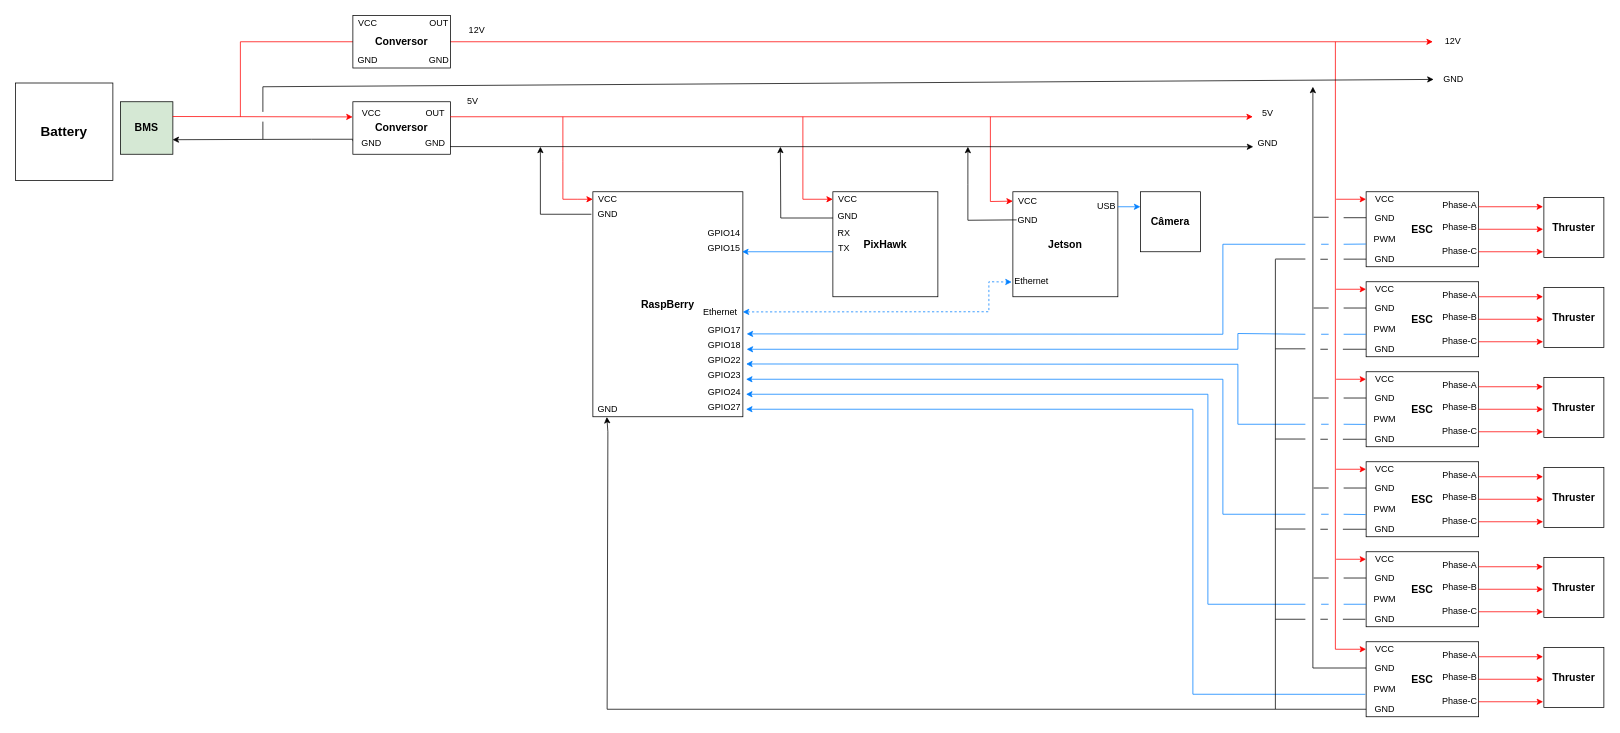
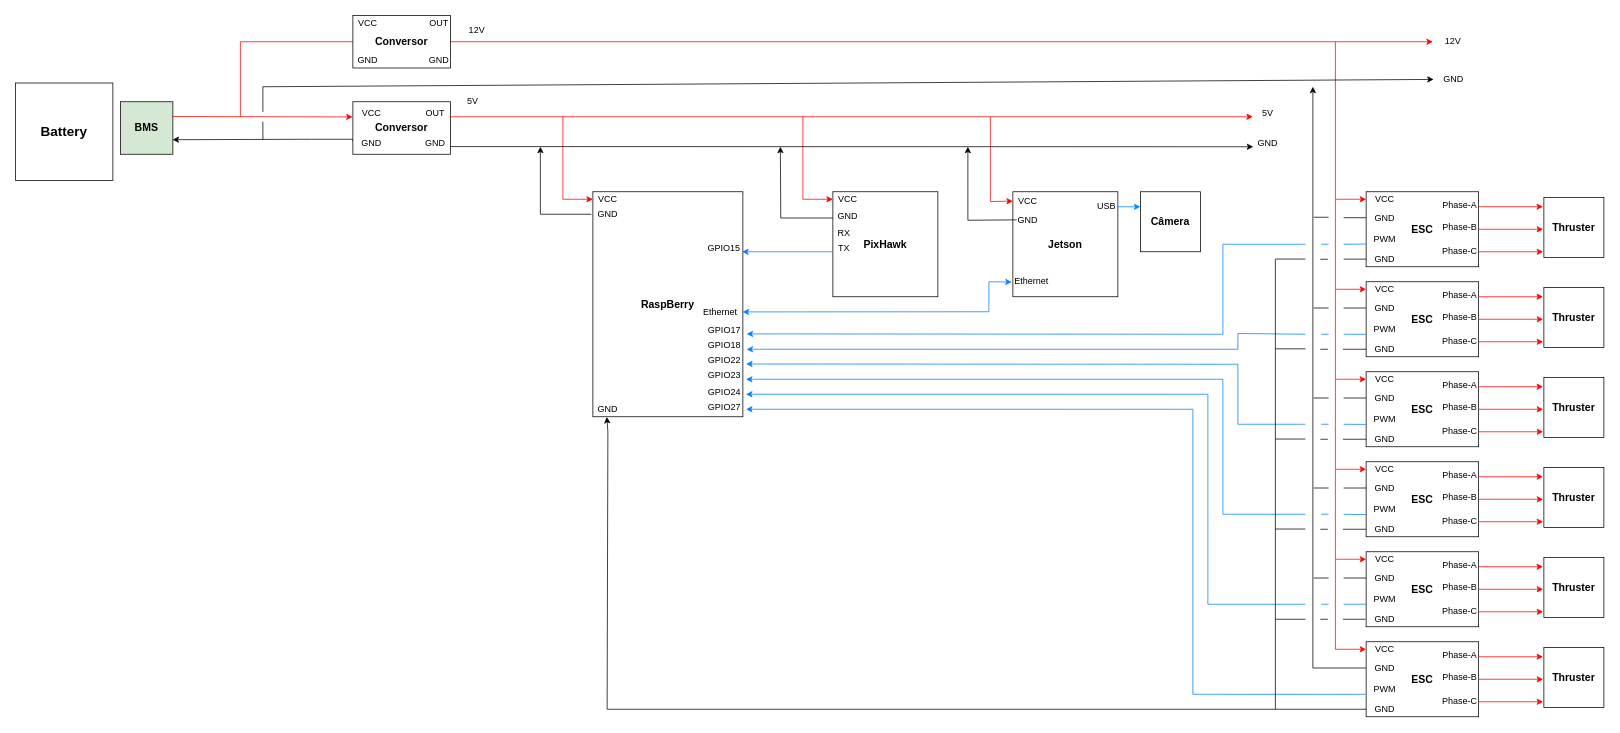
(724, 233) -> none
(892, 312) -> (892, 312)
